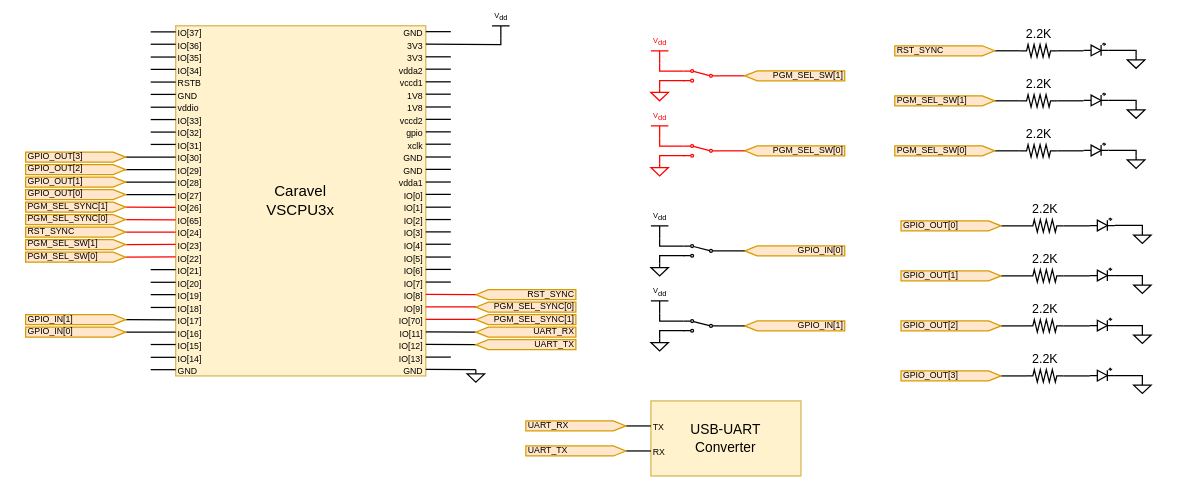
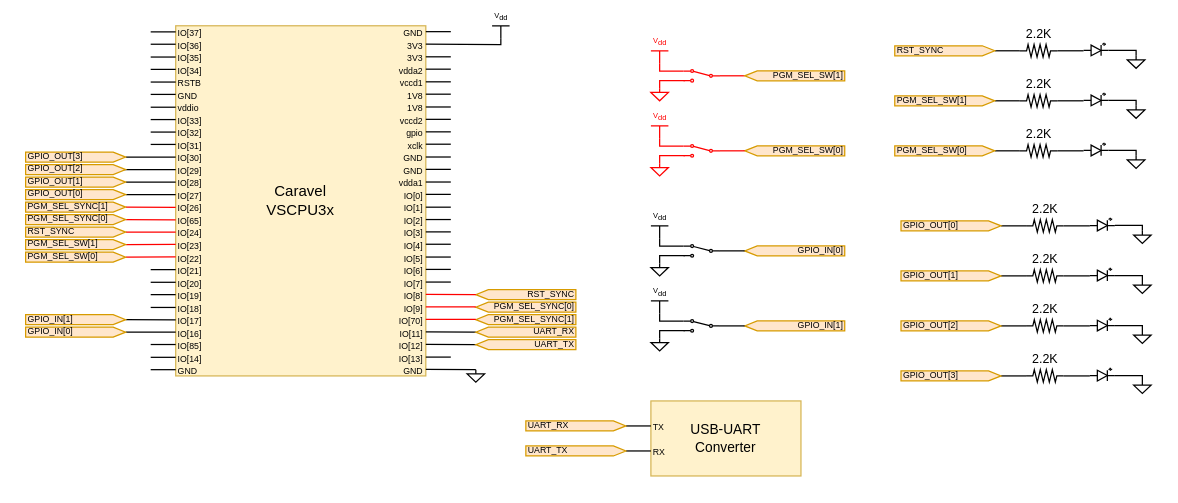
(202, 344) -> (202, 344)
